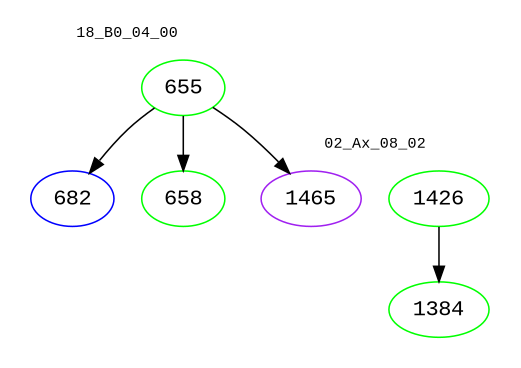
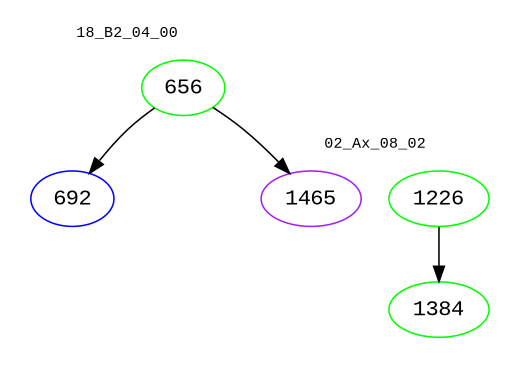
(128, 33) -> (128, 33)
(183, 88) -> (183, 88)
(72, 199) -> (72, 199)
(183, 199) -> none
(439, 199) -> (439, 199)
